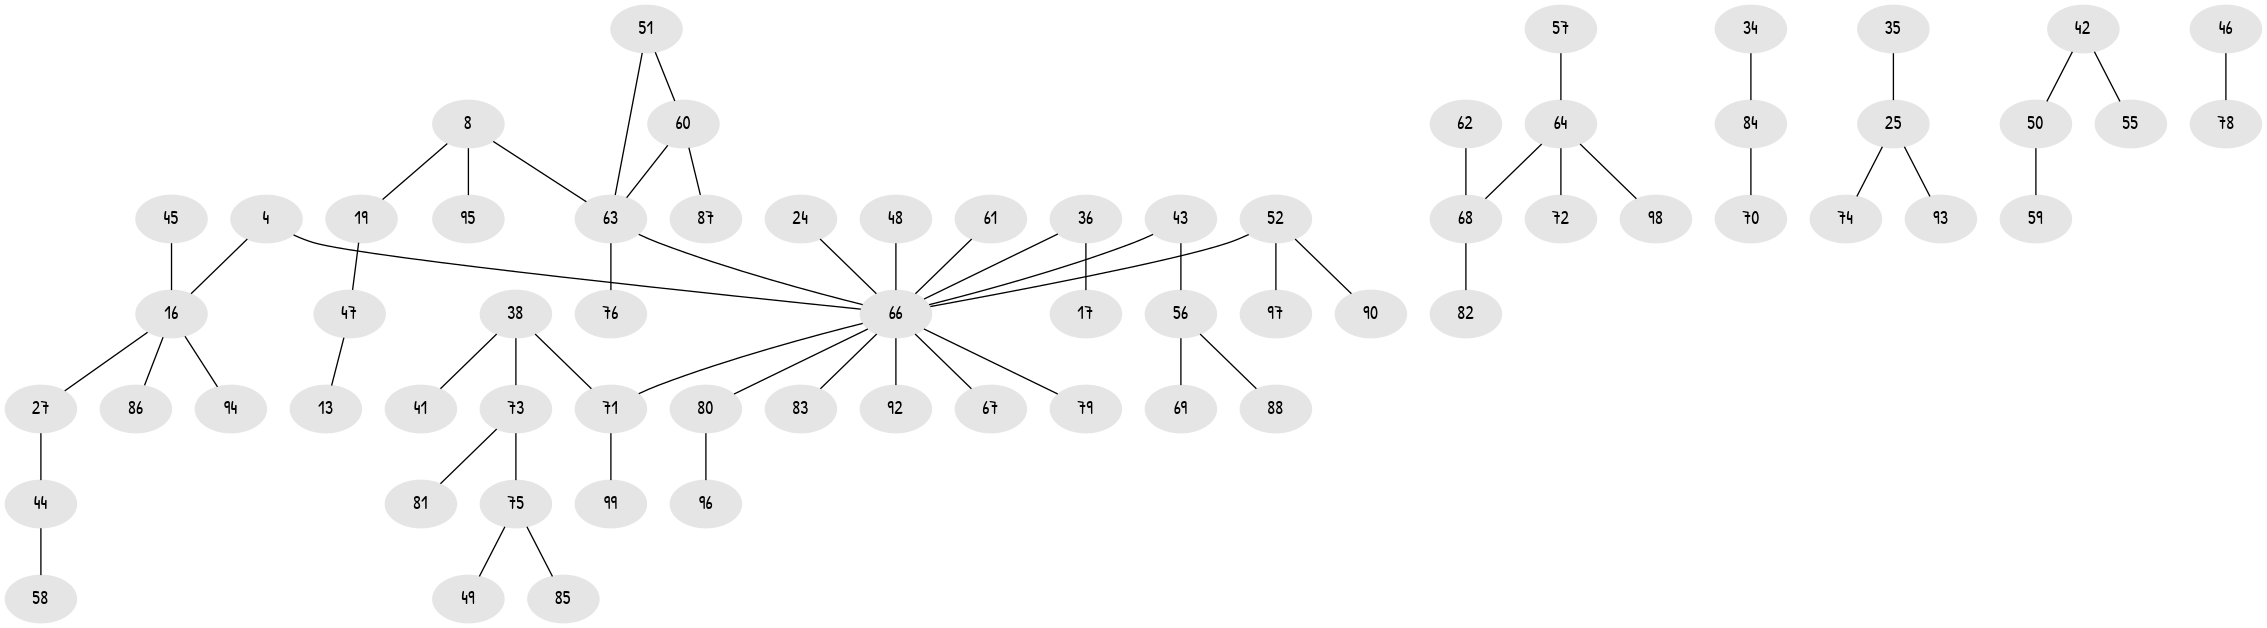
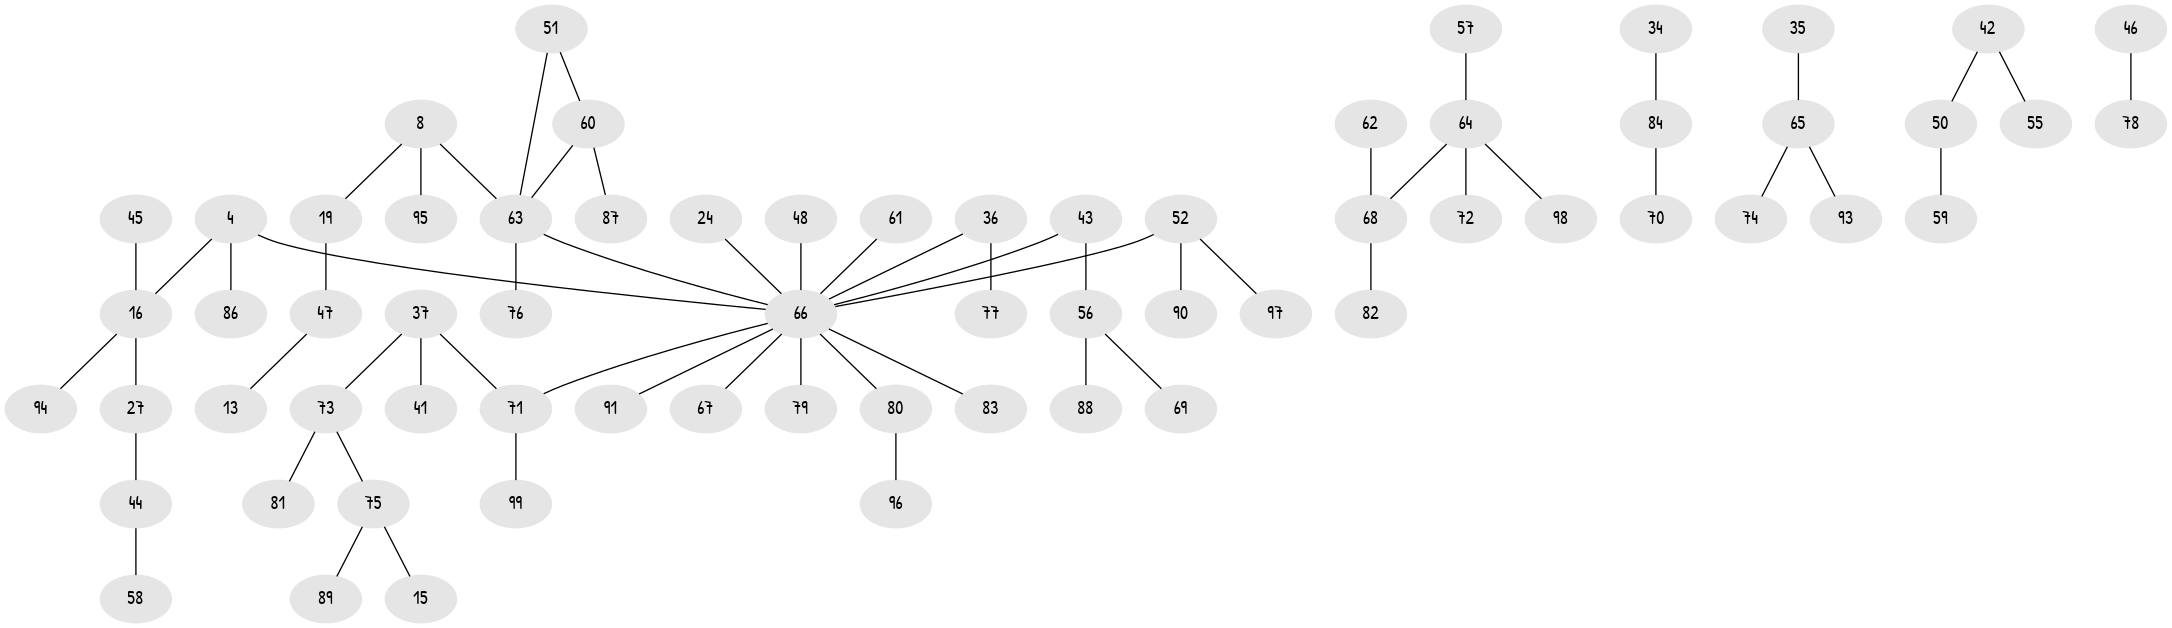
(1893, 124) -> (1798, 124)
(516, 314) -> (421, 314)
(1086, 314) -> (991, 314)
(154, 361) -> (231, 267)
(896, 409) -> (611, 409)
(468, 599) -> (326, 599)
(563, 599) -> (421, 599)
